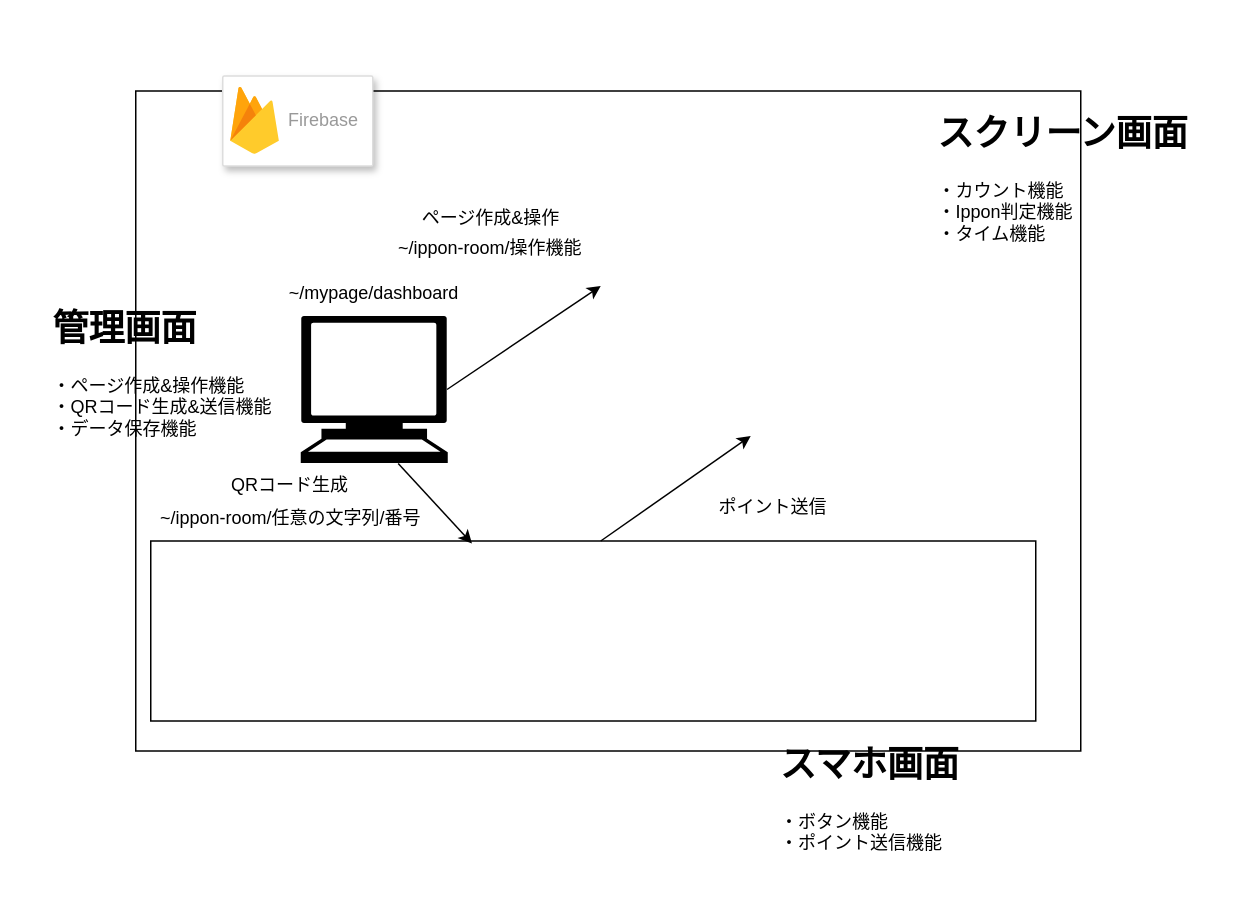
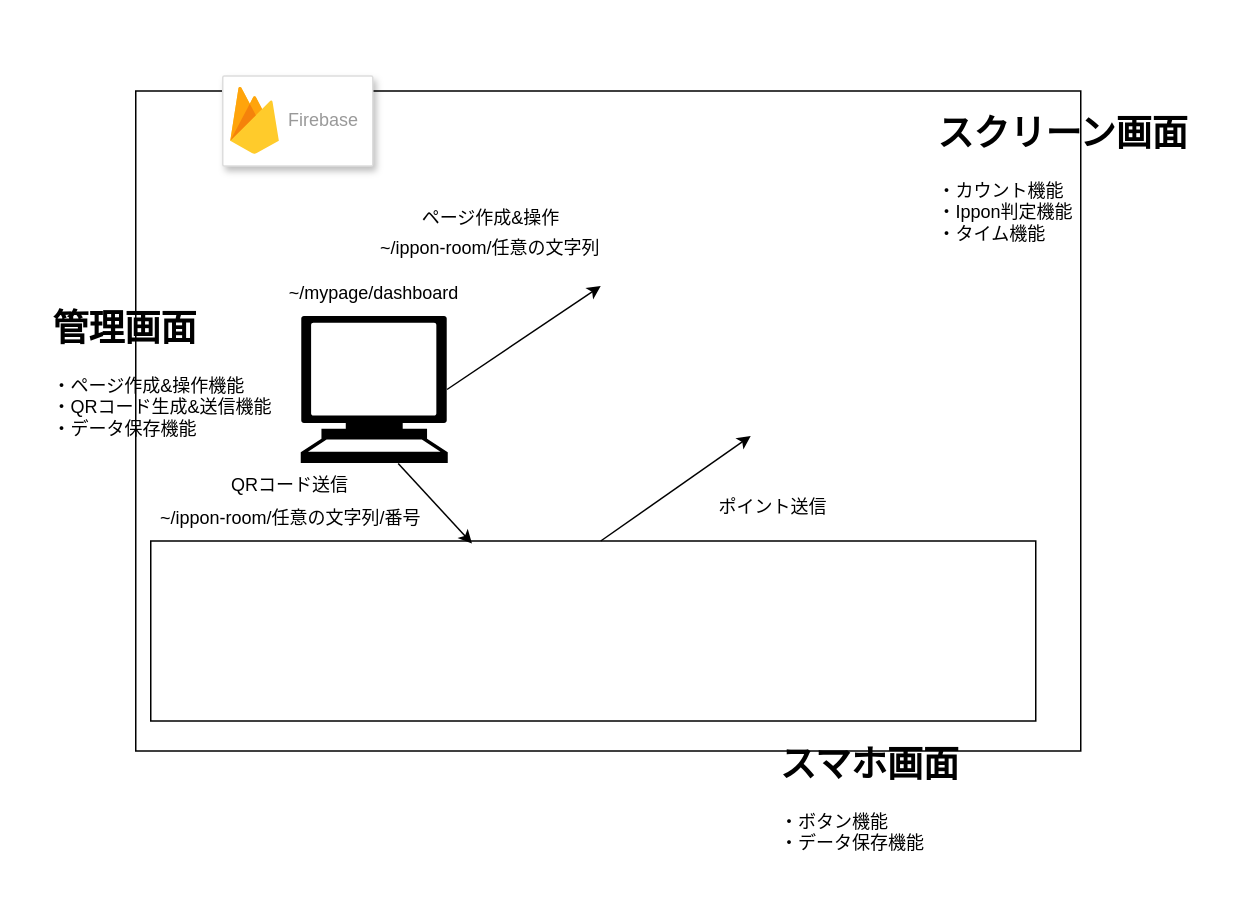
(491, 248) -> (491, 248)
(290, 485) -> (290, 485)
(862, 753) -> (853, 753)
